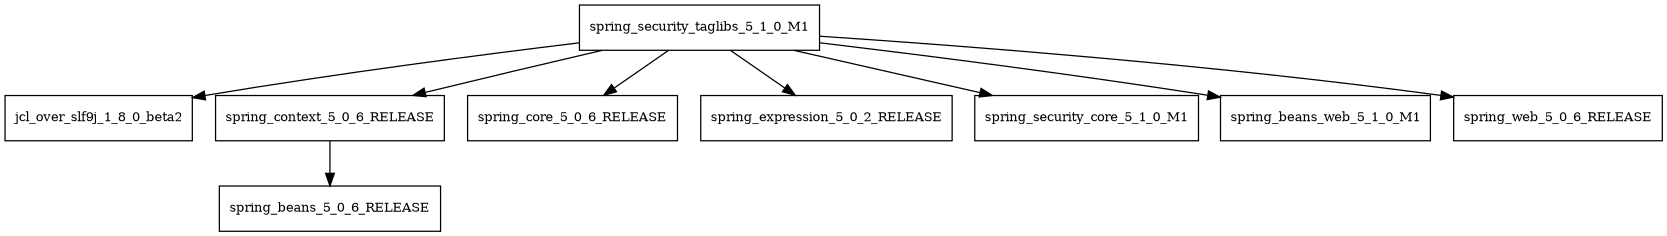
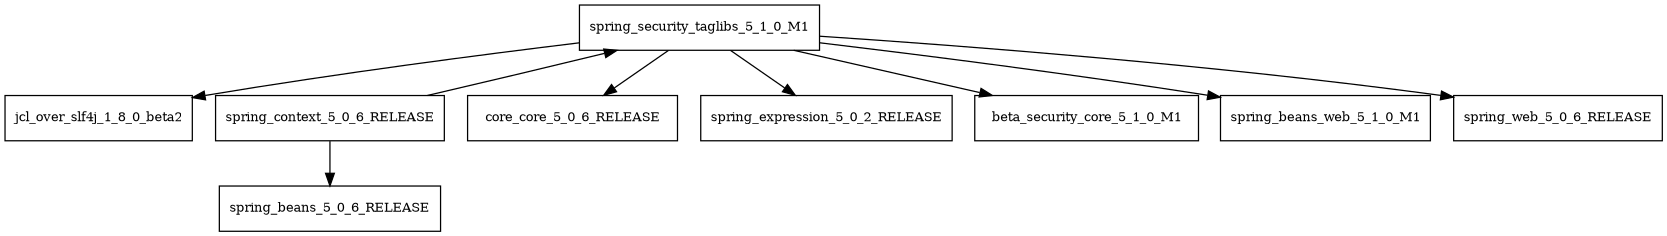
(514, 71) -> (516, 75)
(99, 118) -> (99, 118)
(573, 118) -> (573, 118)
(1087, 118) -> (1087, 118)
